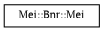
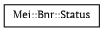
(52, 16) -> (52, 16)
